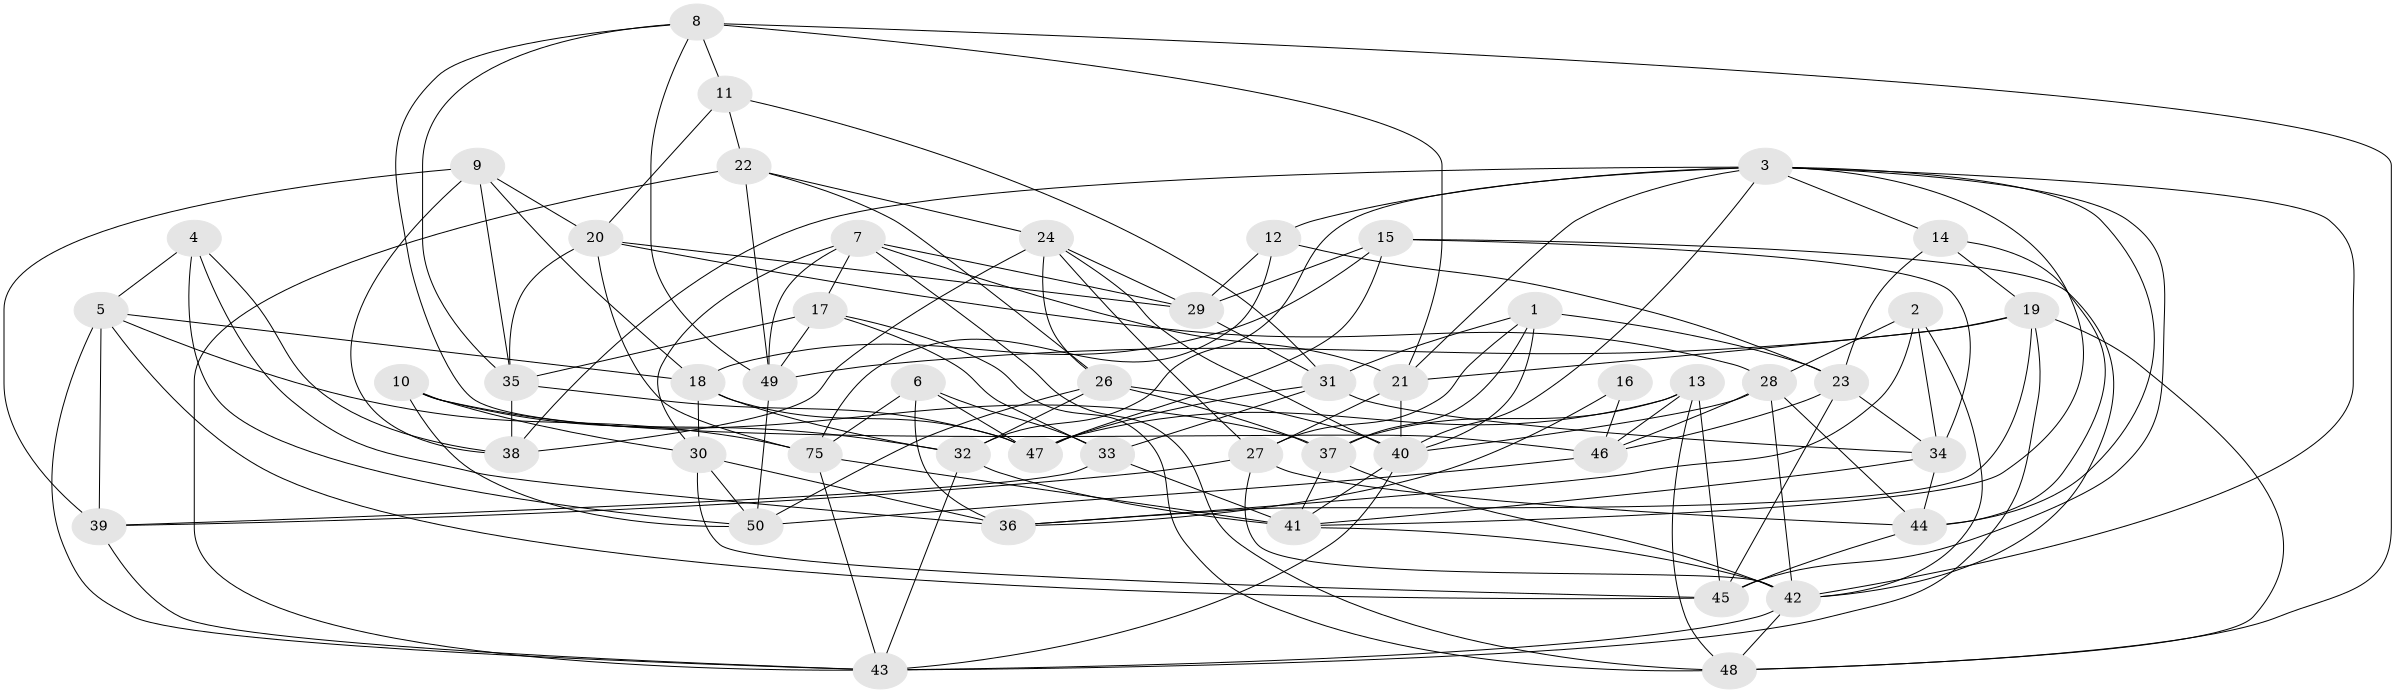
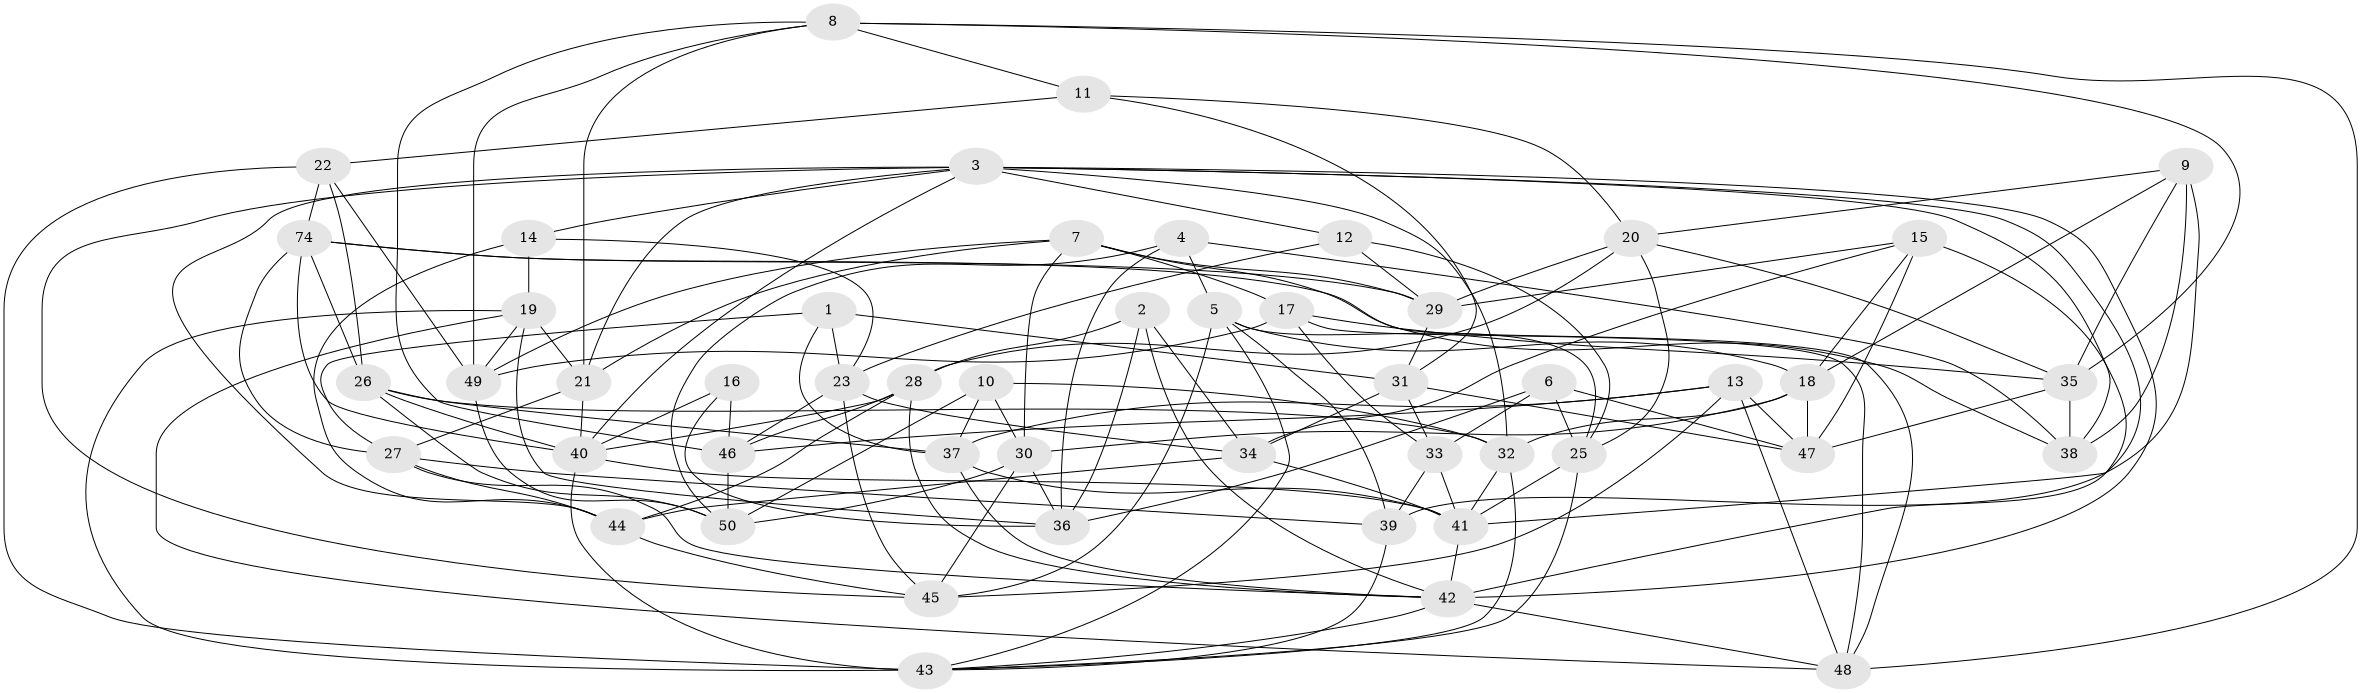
(1046, 238) -> (304, 238)
(1502, 407) -> (659, 417)
(815, 455) -> (1579, 455)
